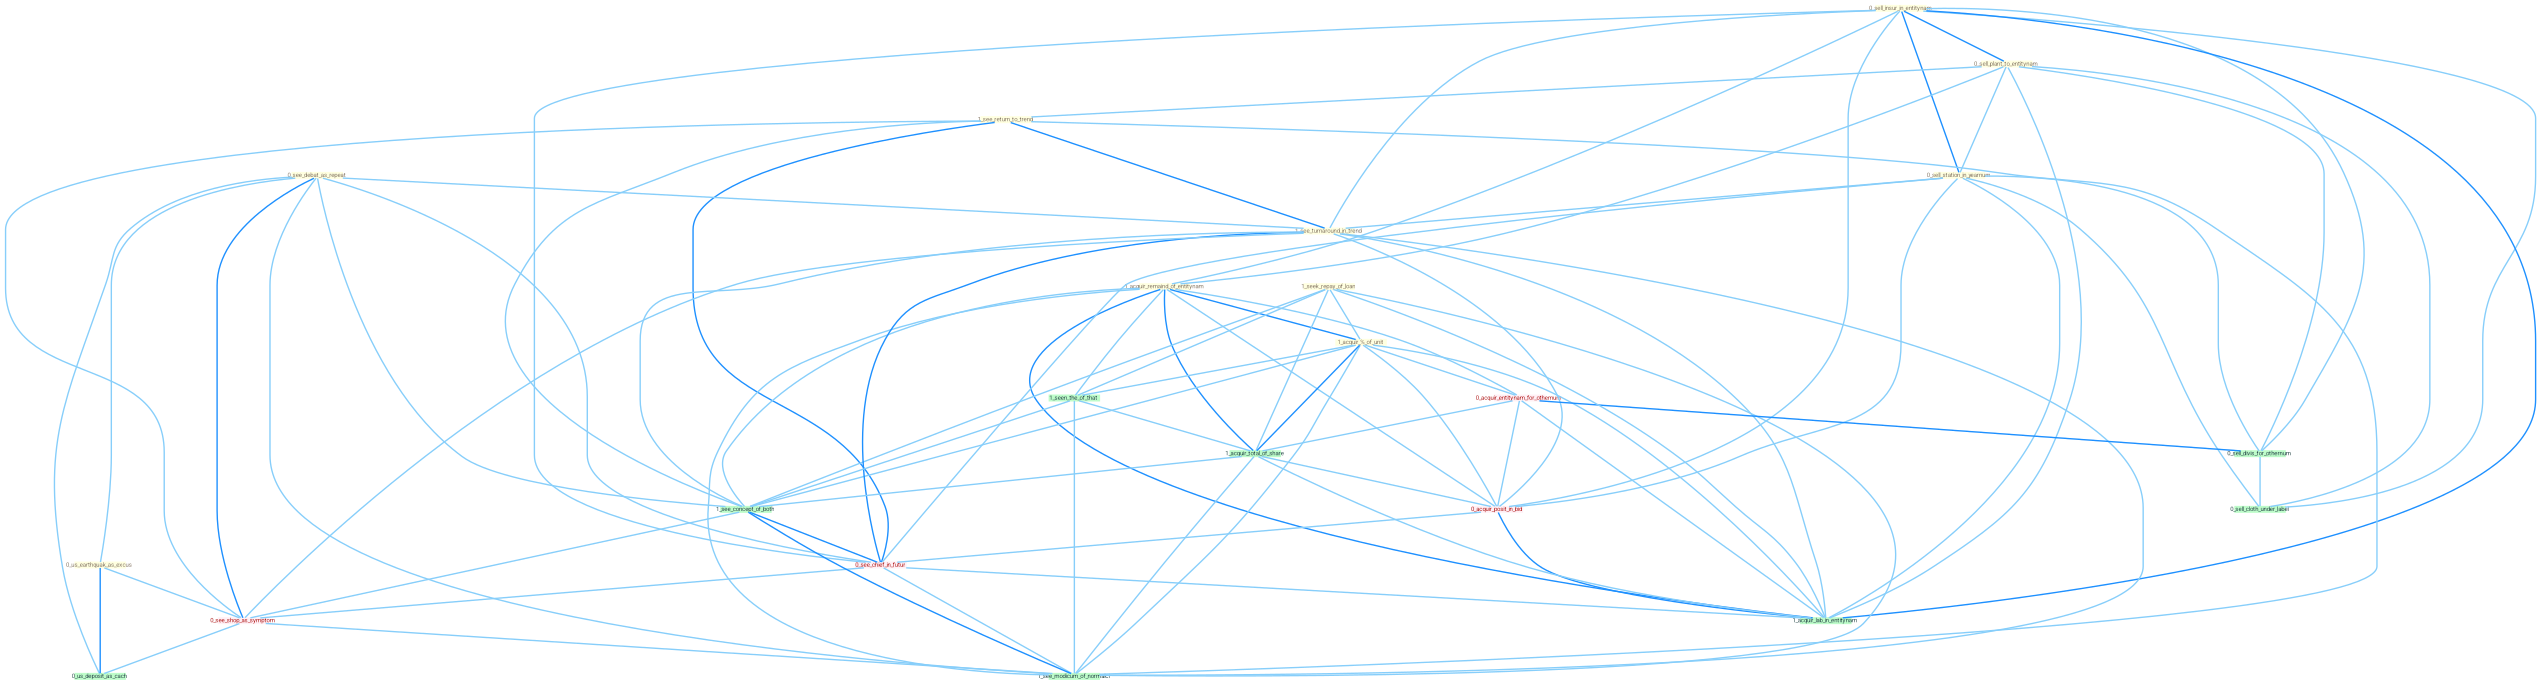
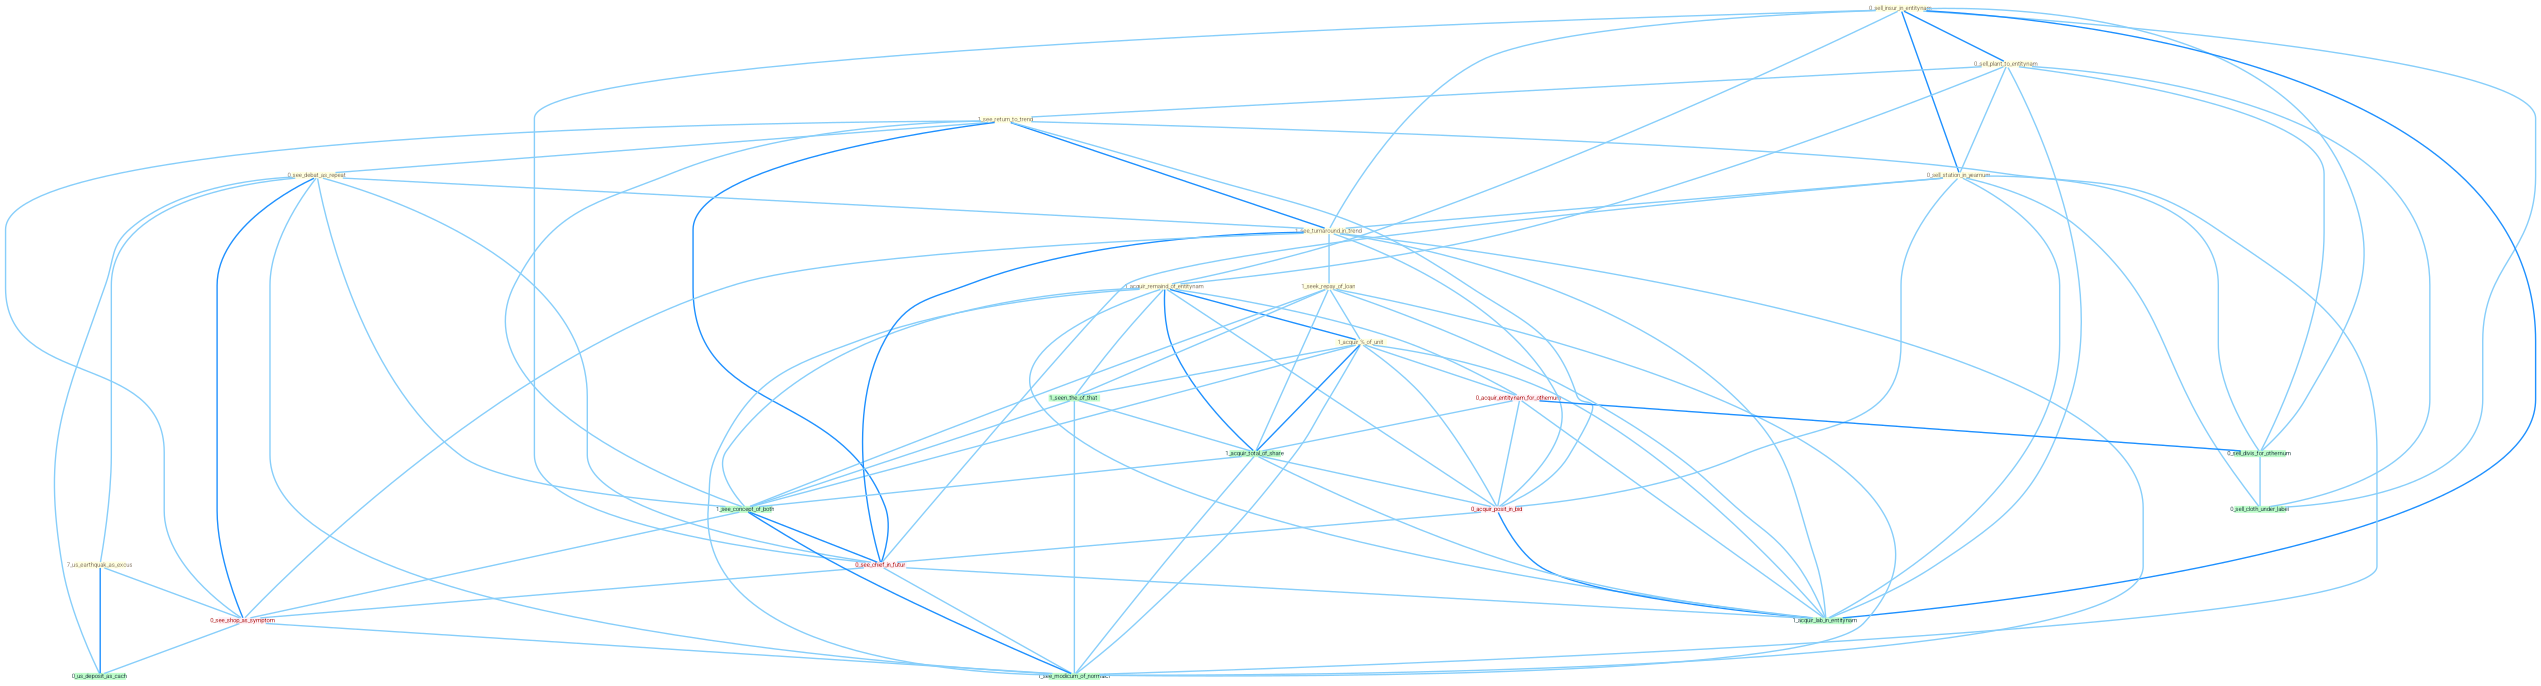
none -> (662, 148)
(784, 283) -> (1329, 256)
(1828, 356) -> (1432, 263)
(1343, 537) -> (1343, 537)
(100, 565) -> (100, 565)
